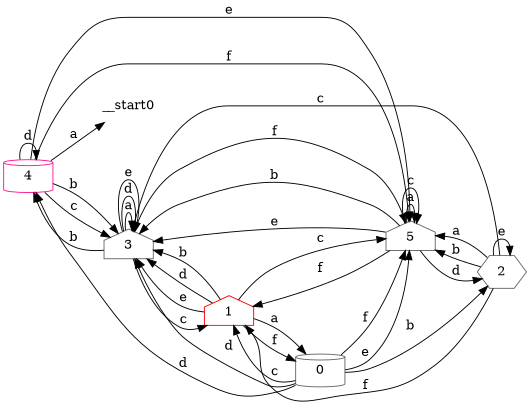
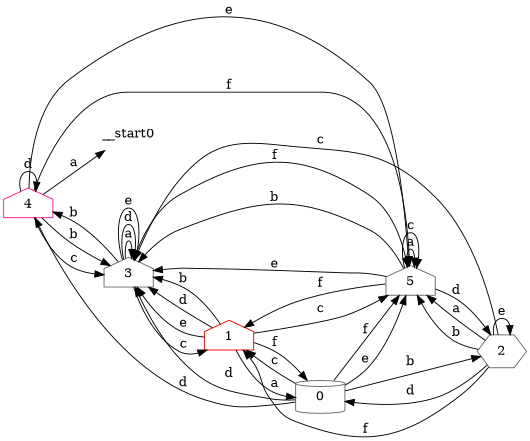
(28, 176) -> (28, 204)
none -> (426, 400)
